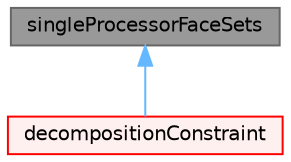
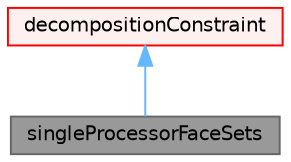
(145, 91) -> (145, 91)
